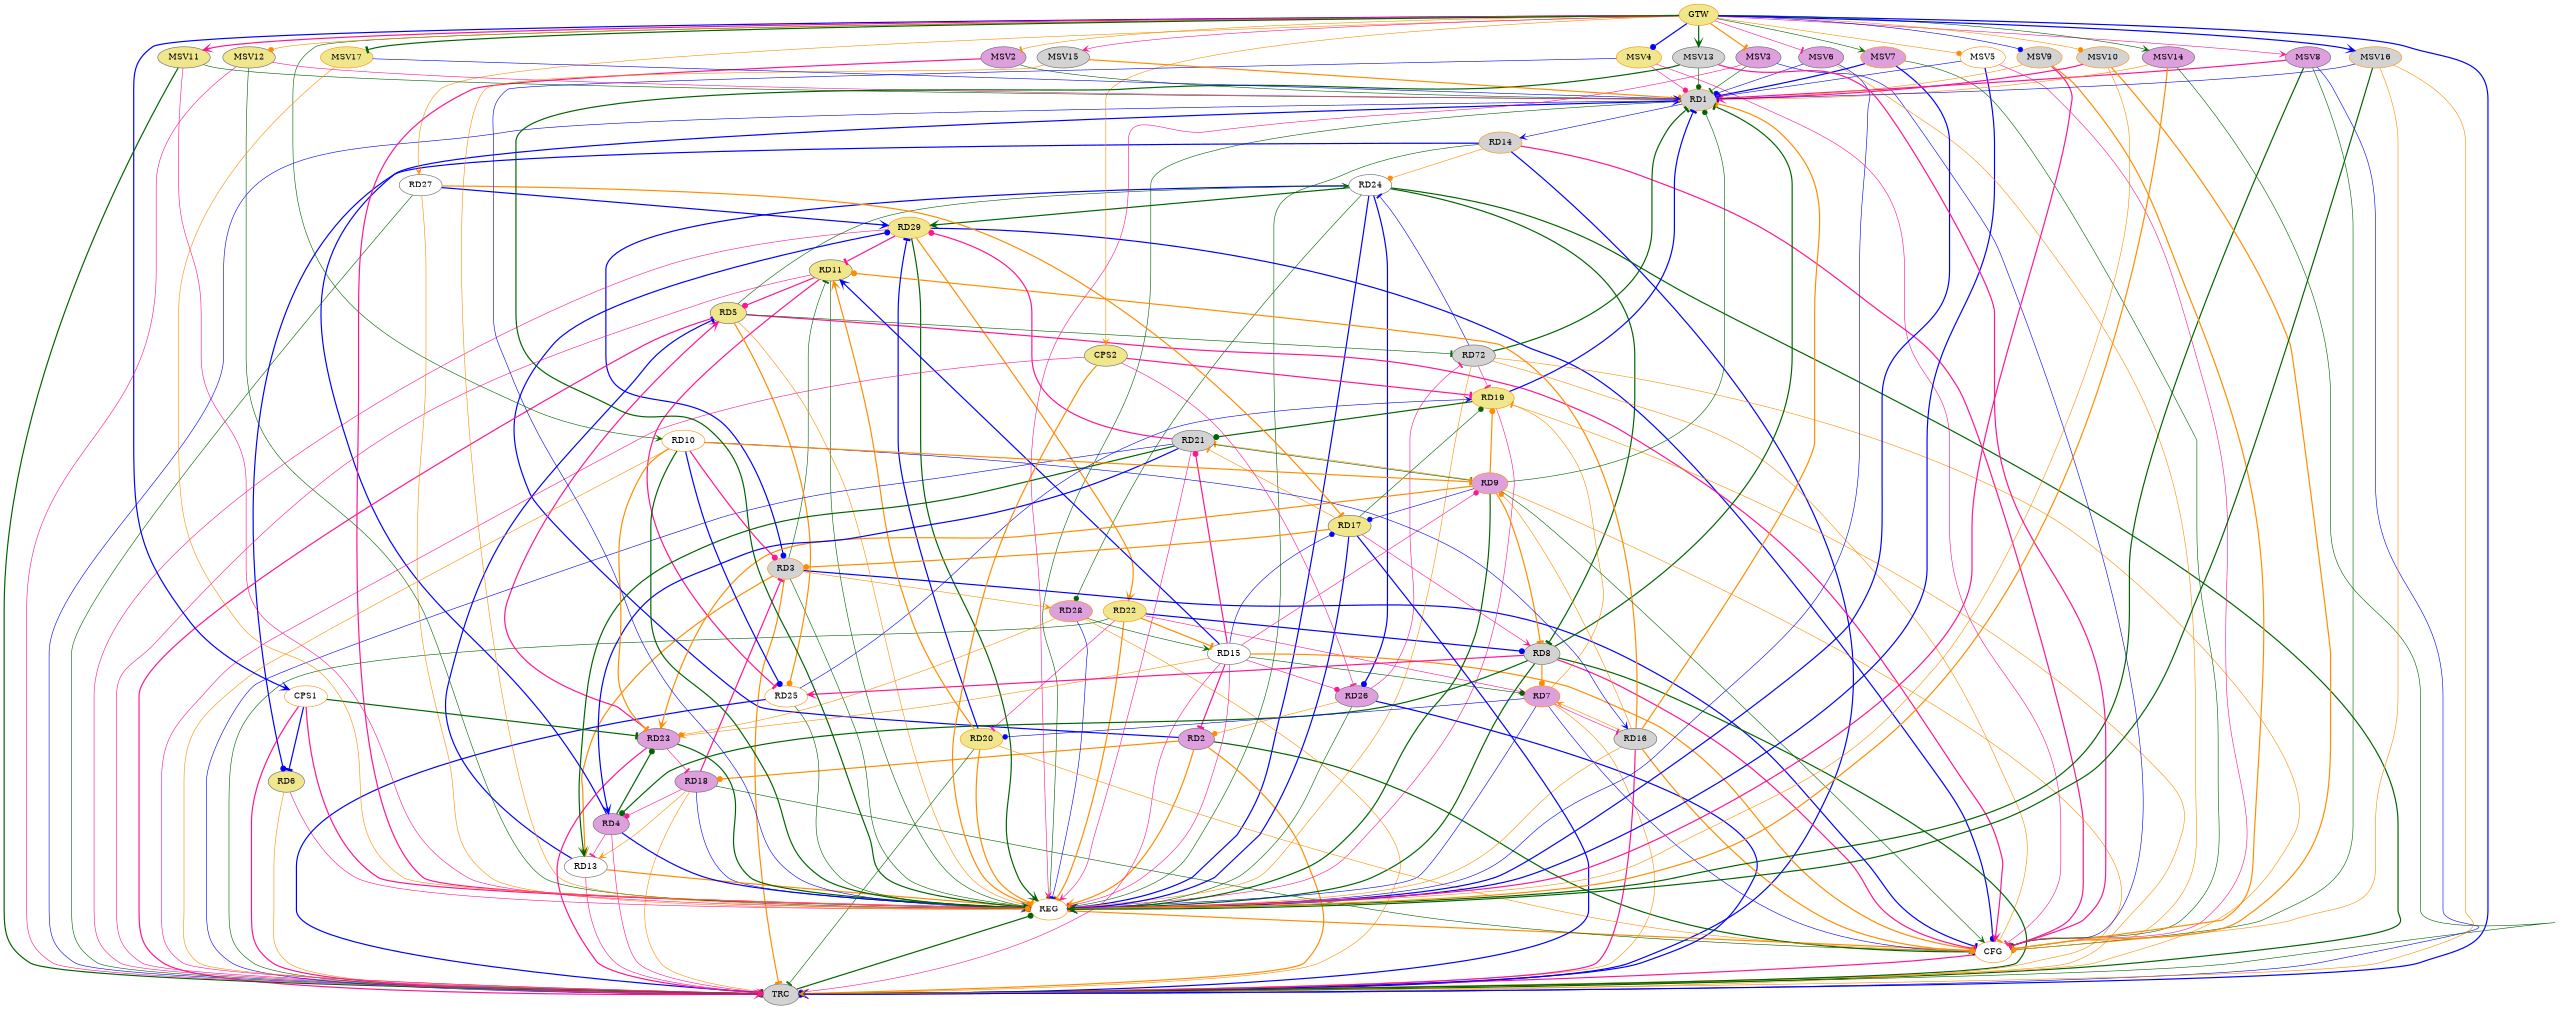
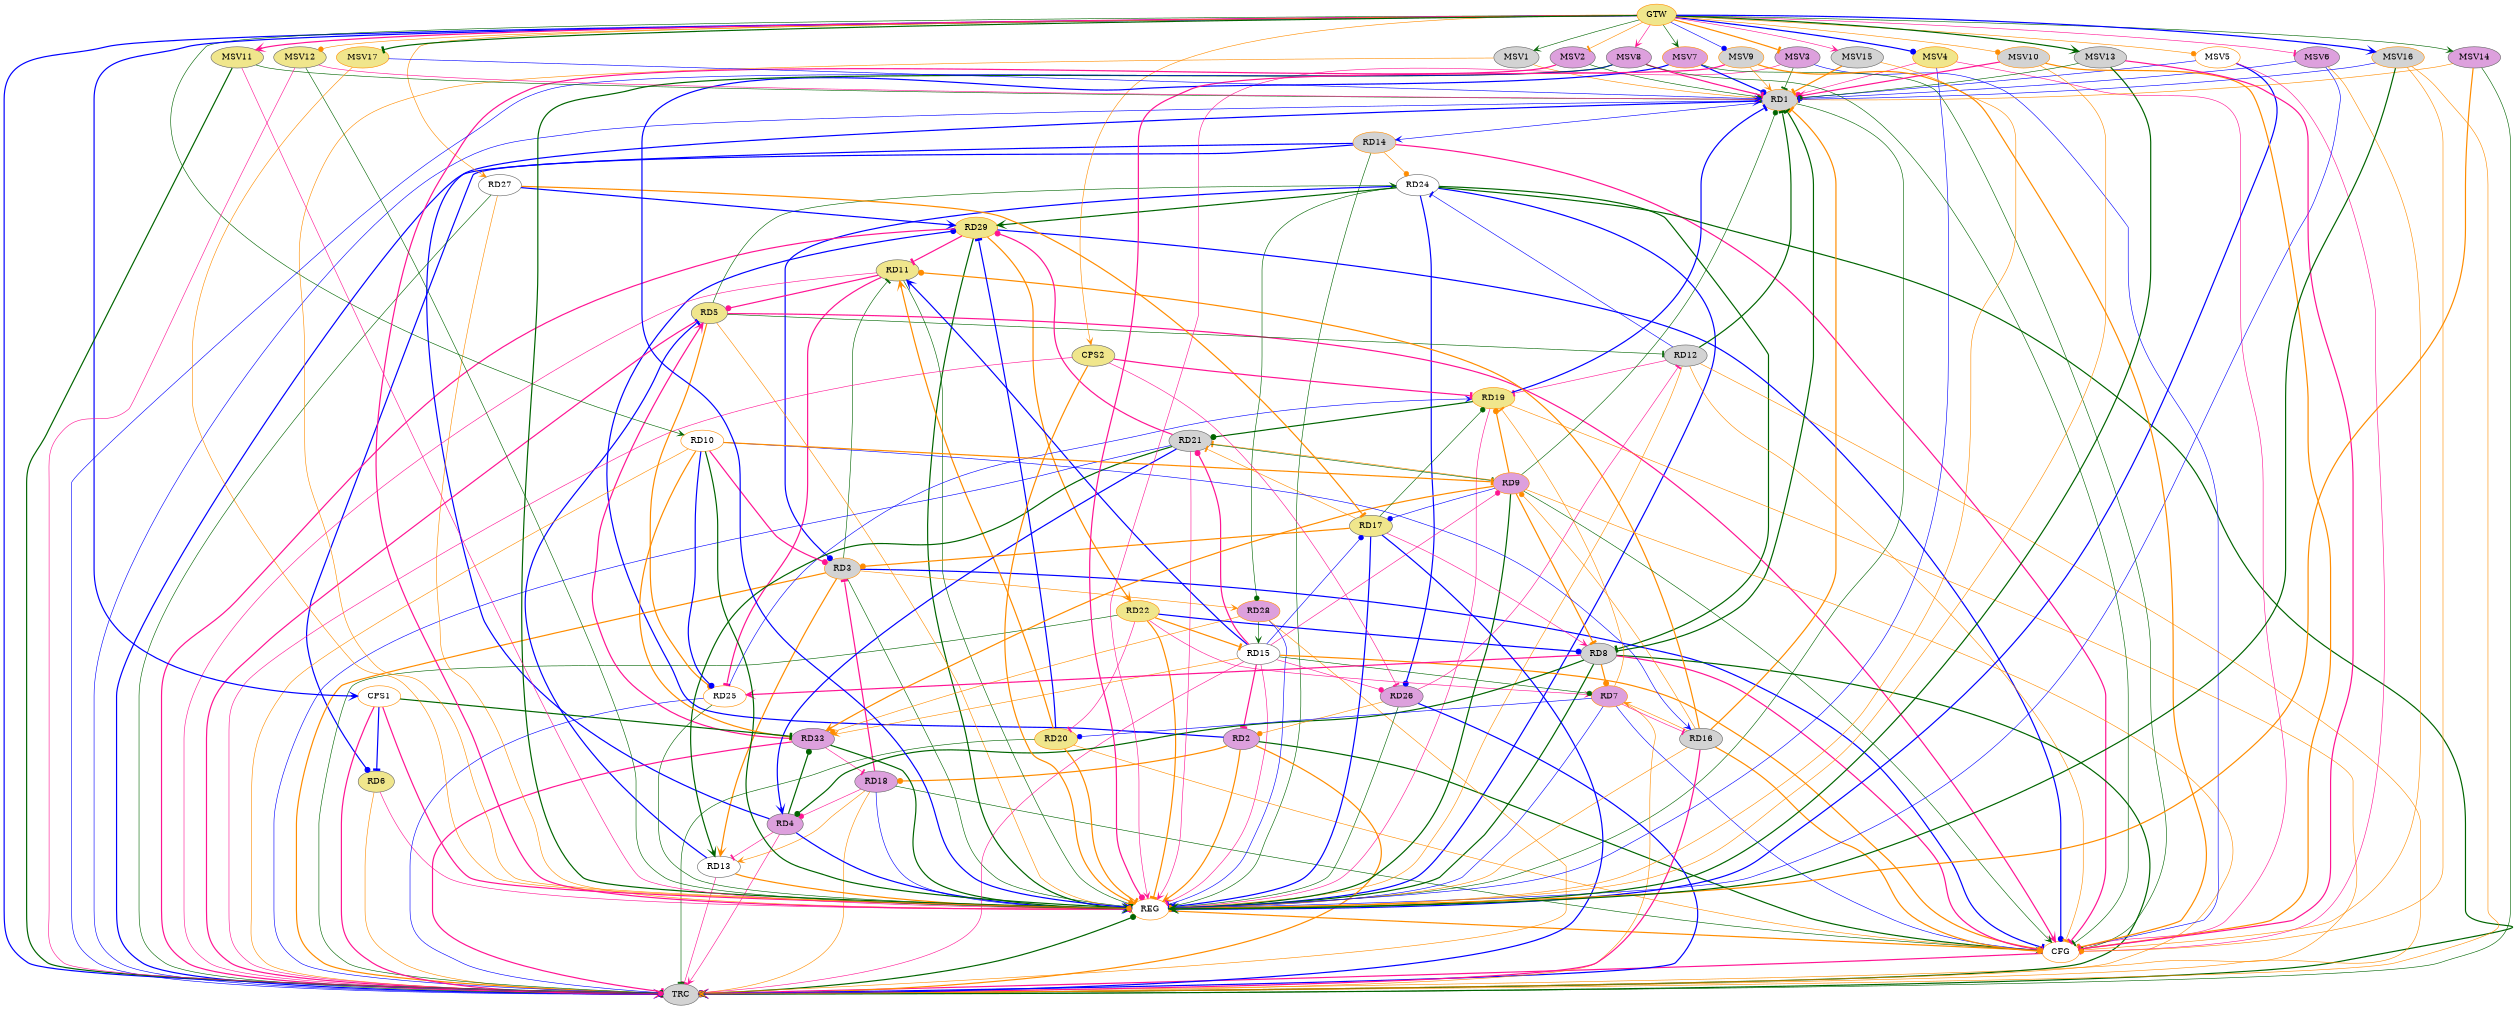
none -> (1516, 57)
(1474, 356) -> (1686, 356)
(973, 636) -> (1006, 648)
(101, 673) -> (223, 613)
(659, 739) -> (813, 739)
(296, 869) -> (418, 828)
